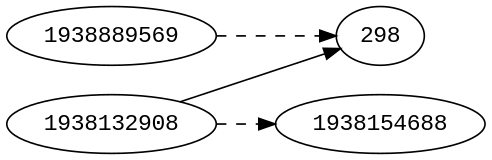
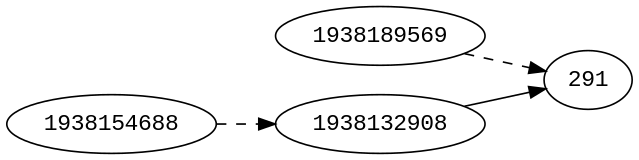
(112, 36) -> (380, 36)
(380, 36) -> (588, 80)
(238, 124) -> (238, 124)
